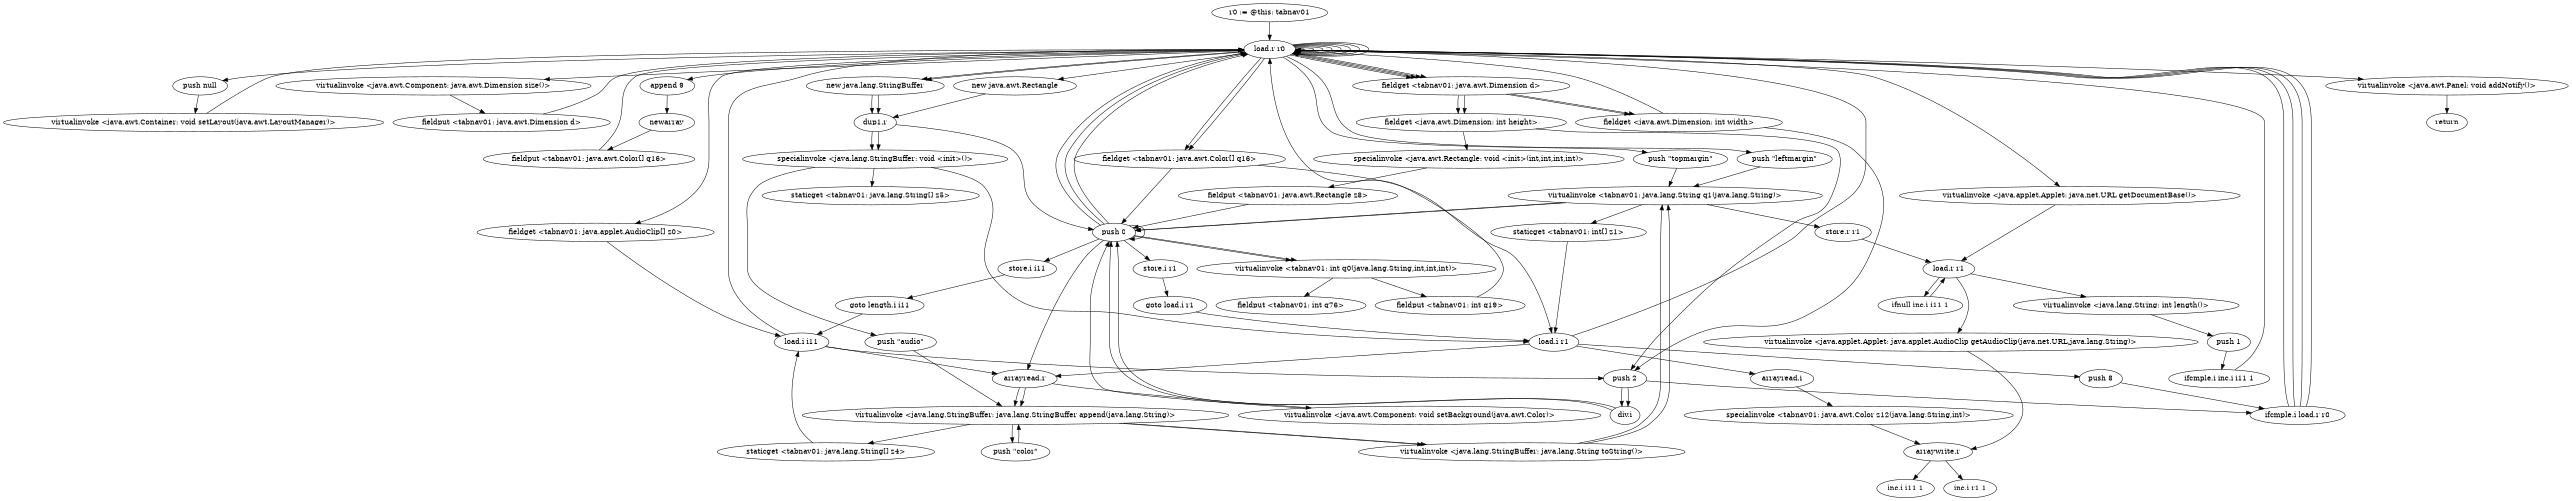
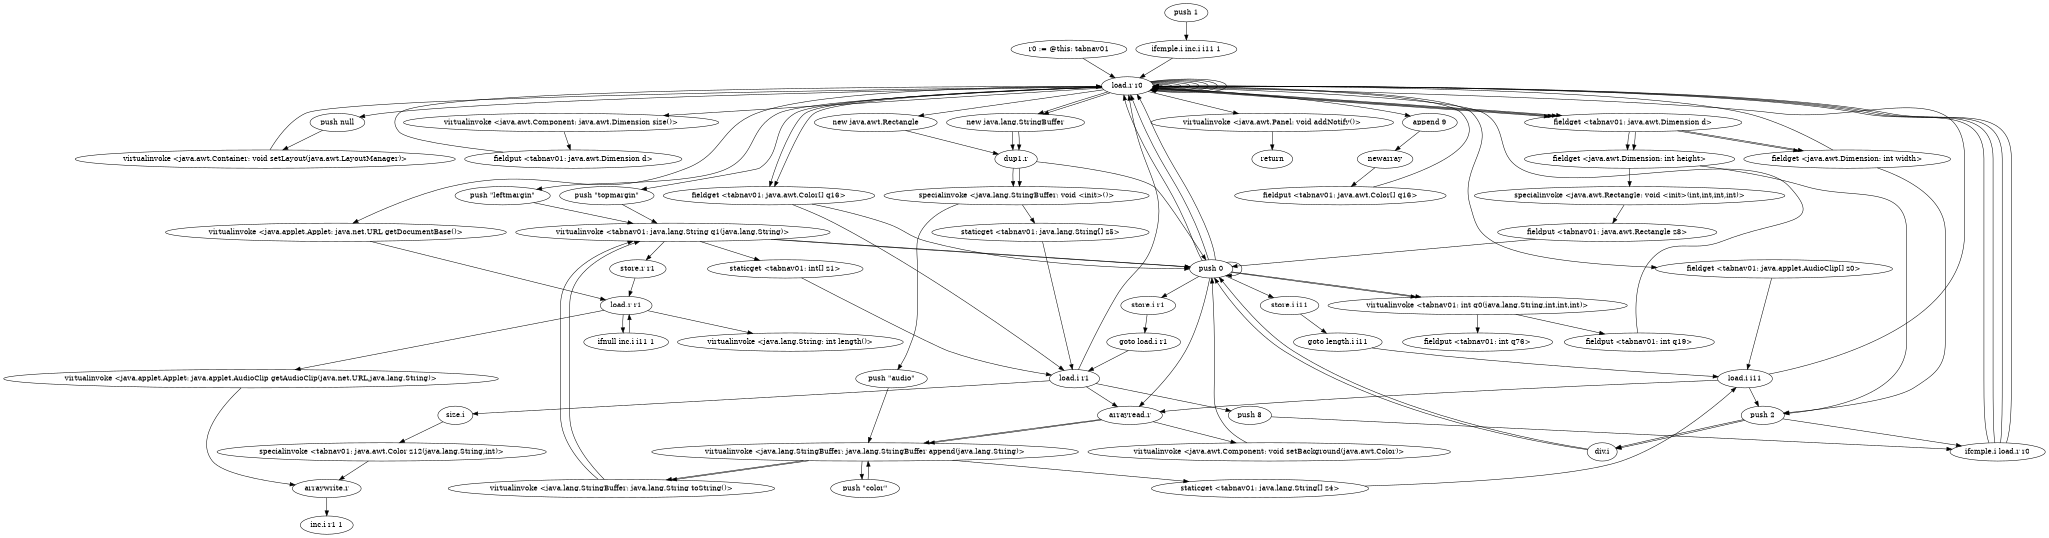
(1176, 322) -> (1057, 303)
(2179, 324) -> none
(1782, 379) -> (455, 415)
(1906, 489) -> none
